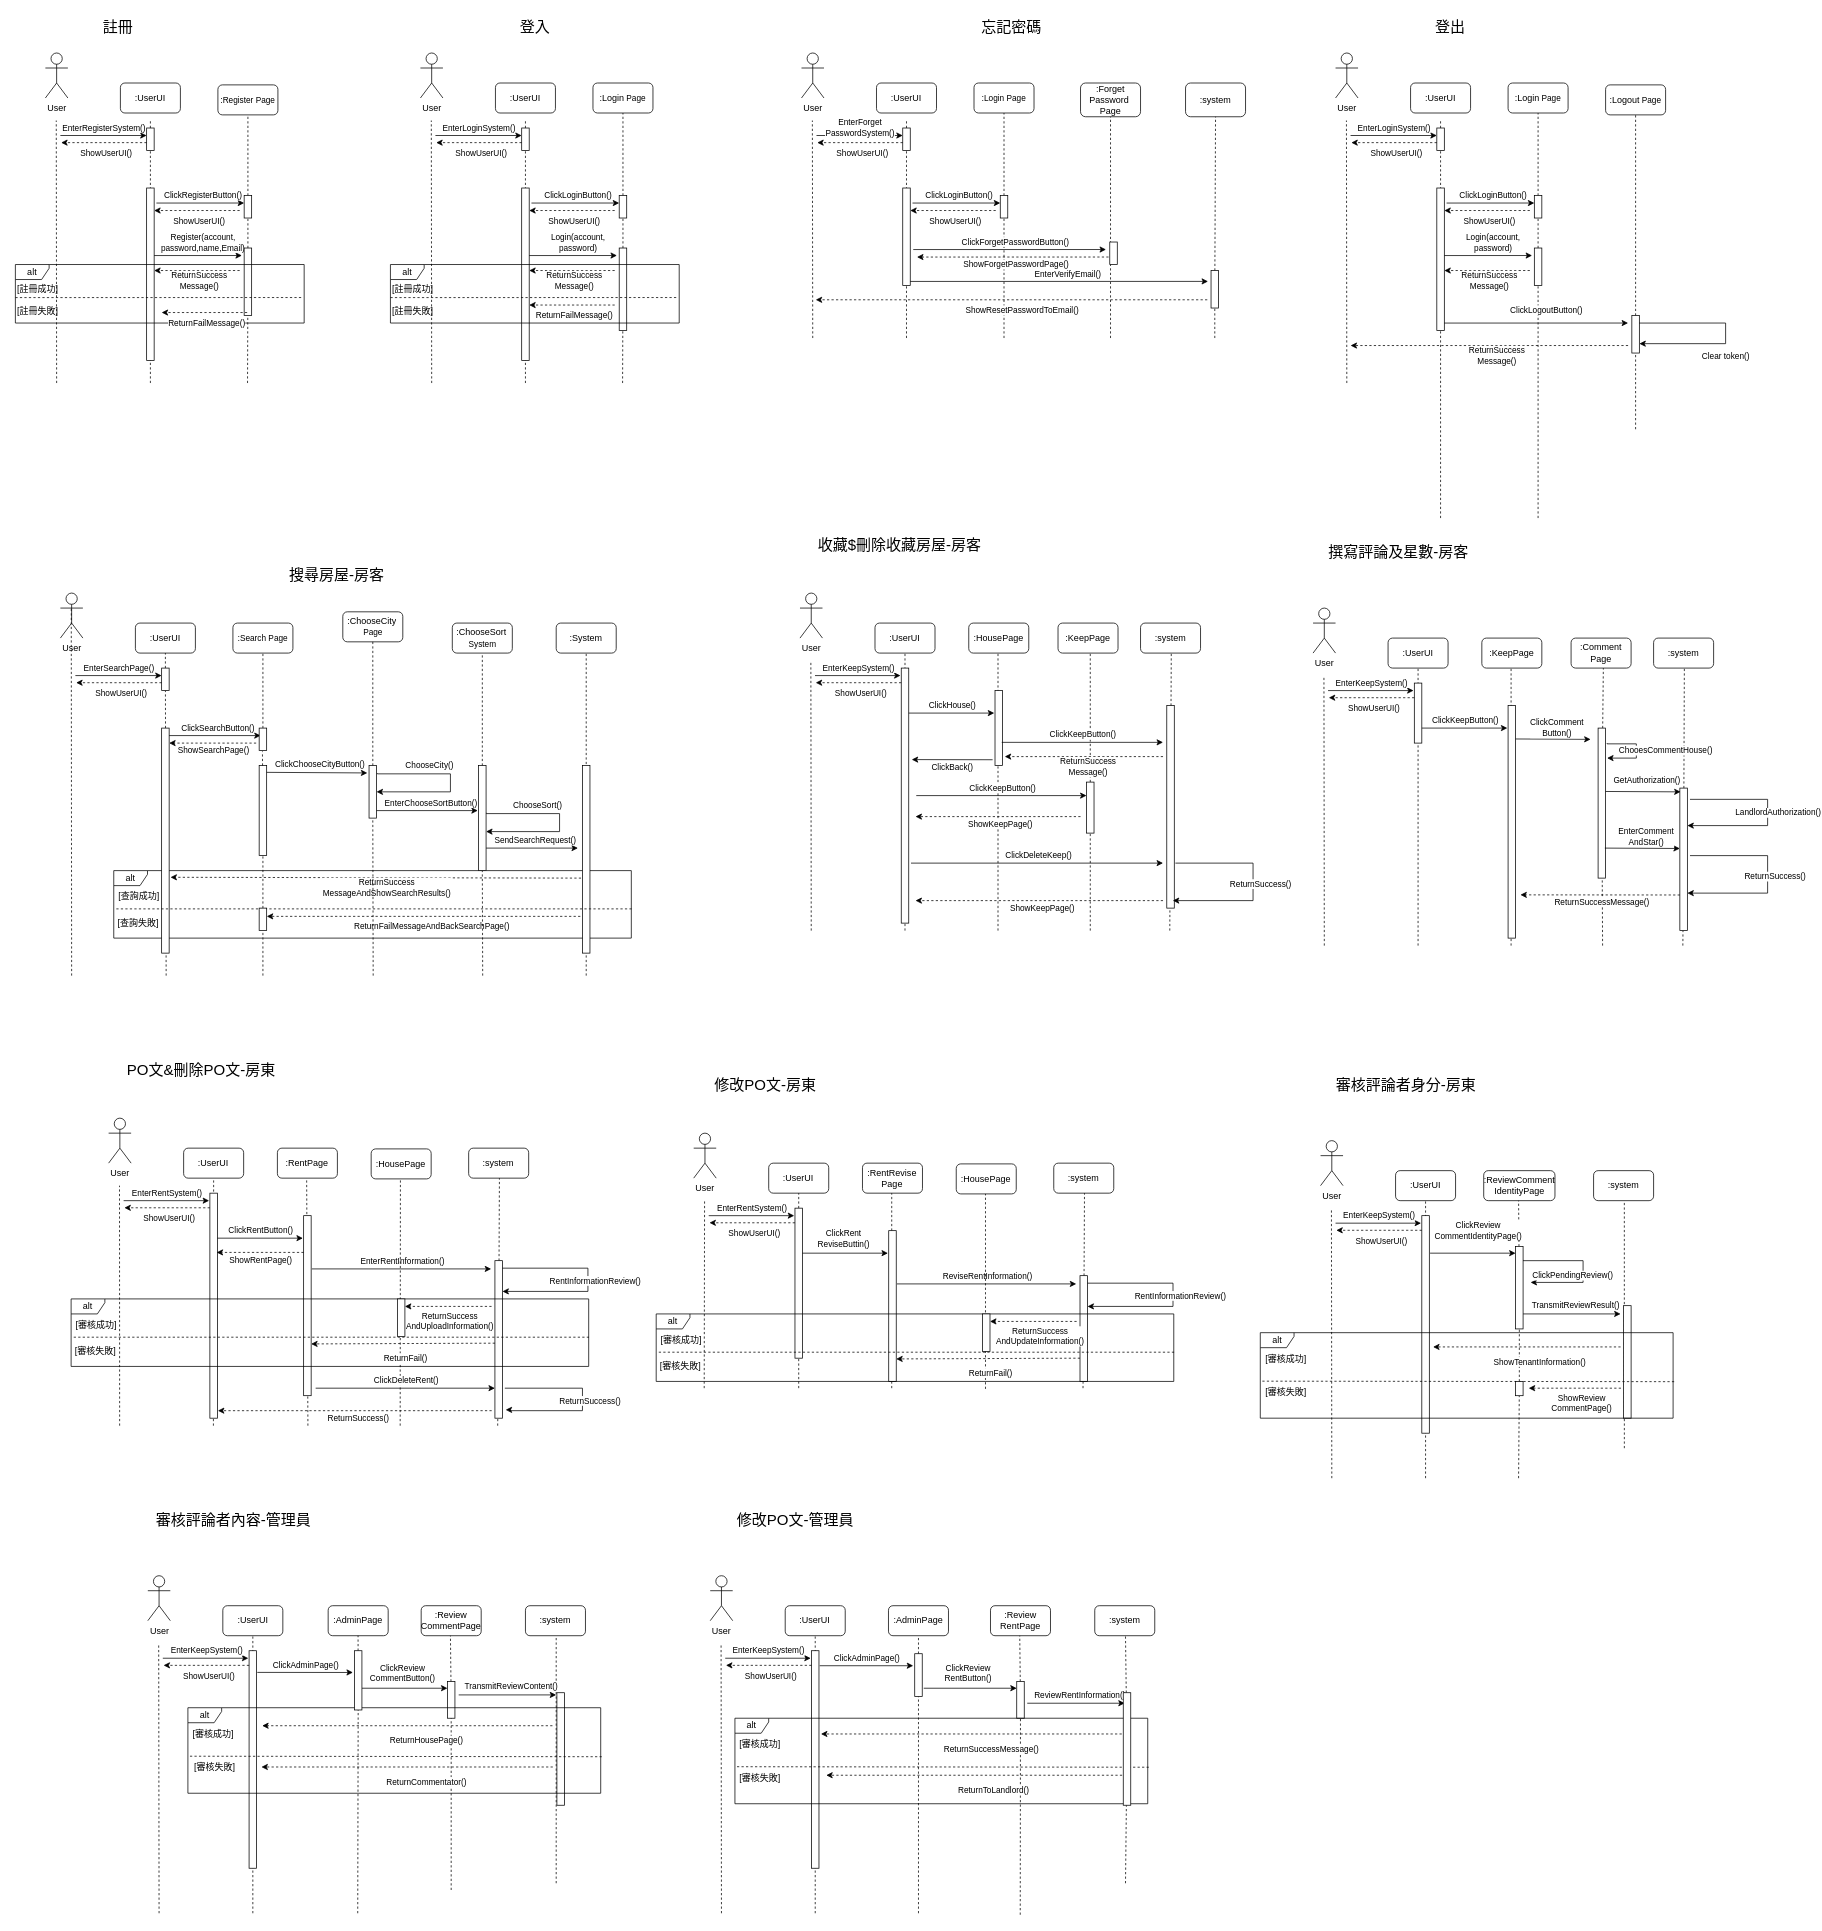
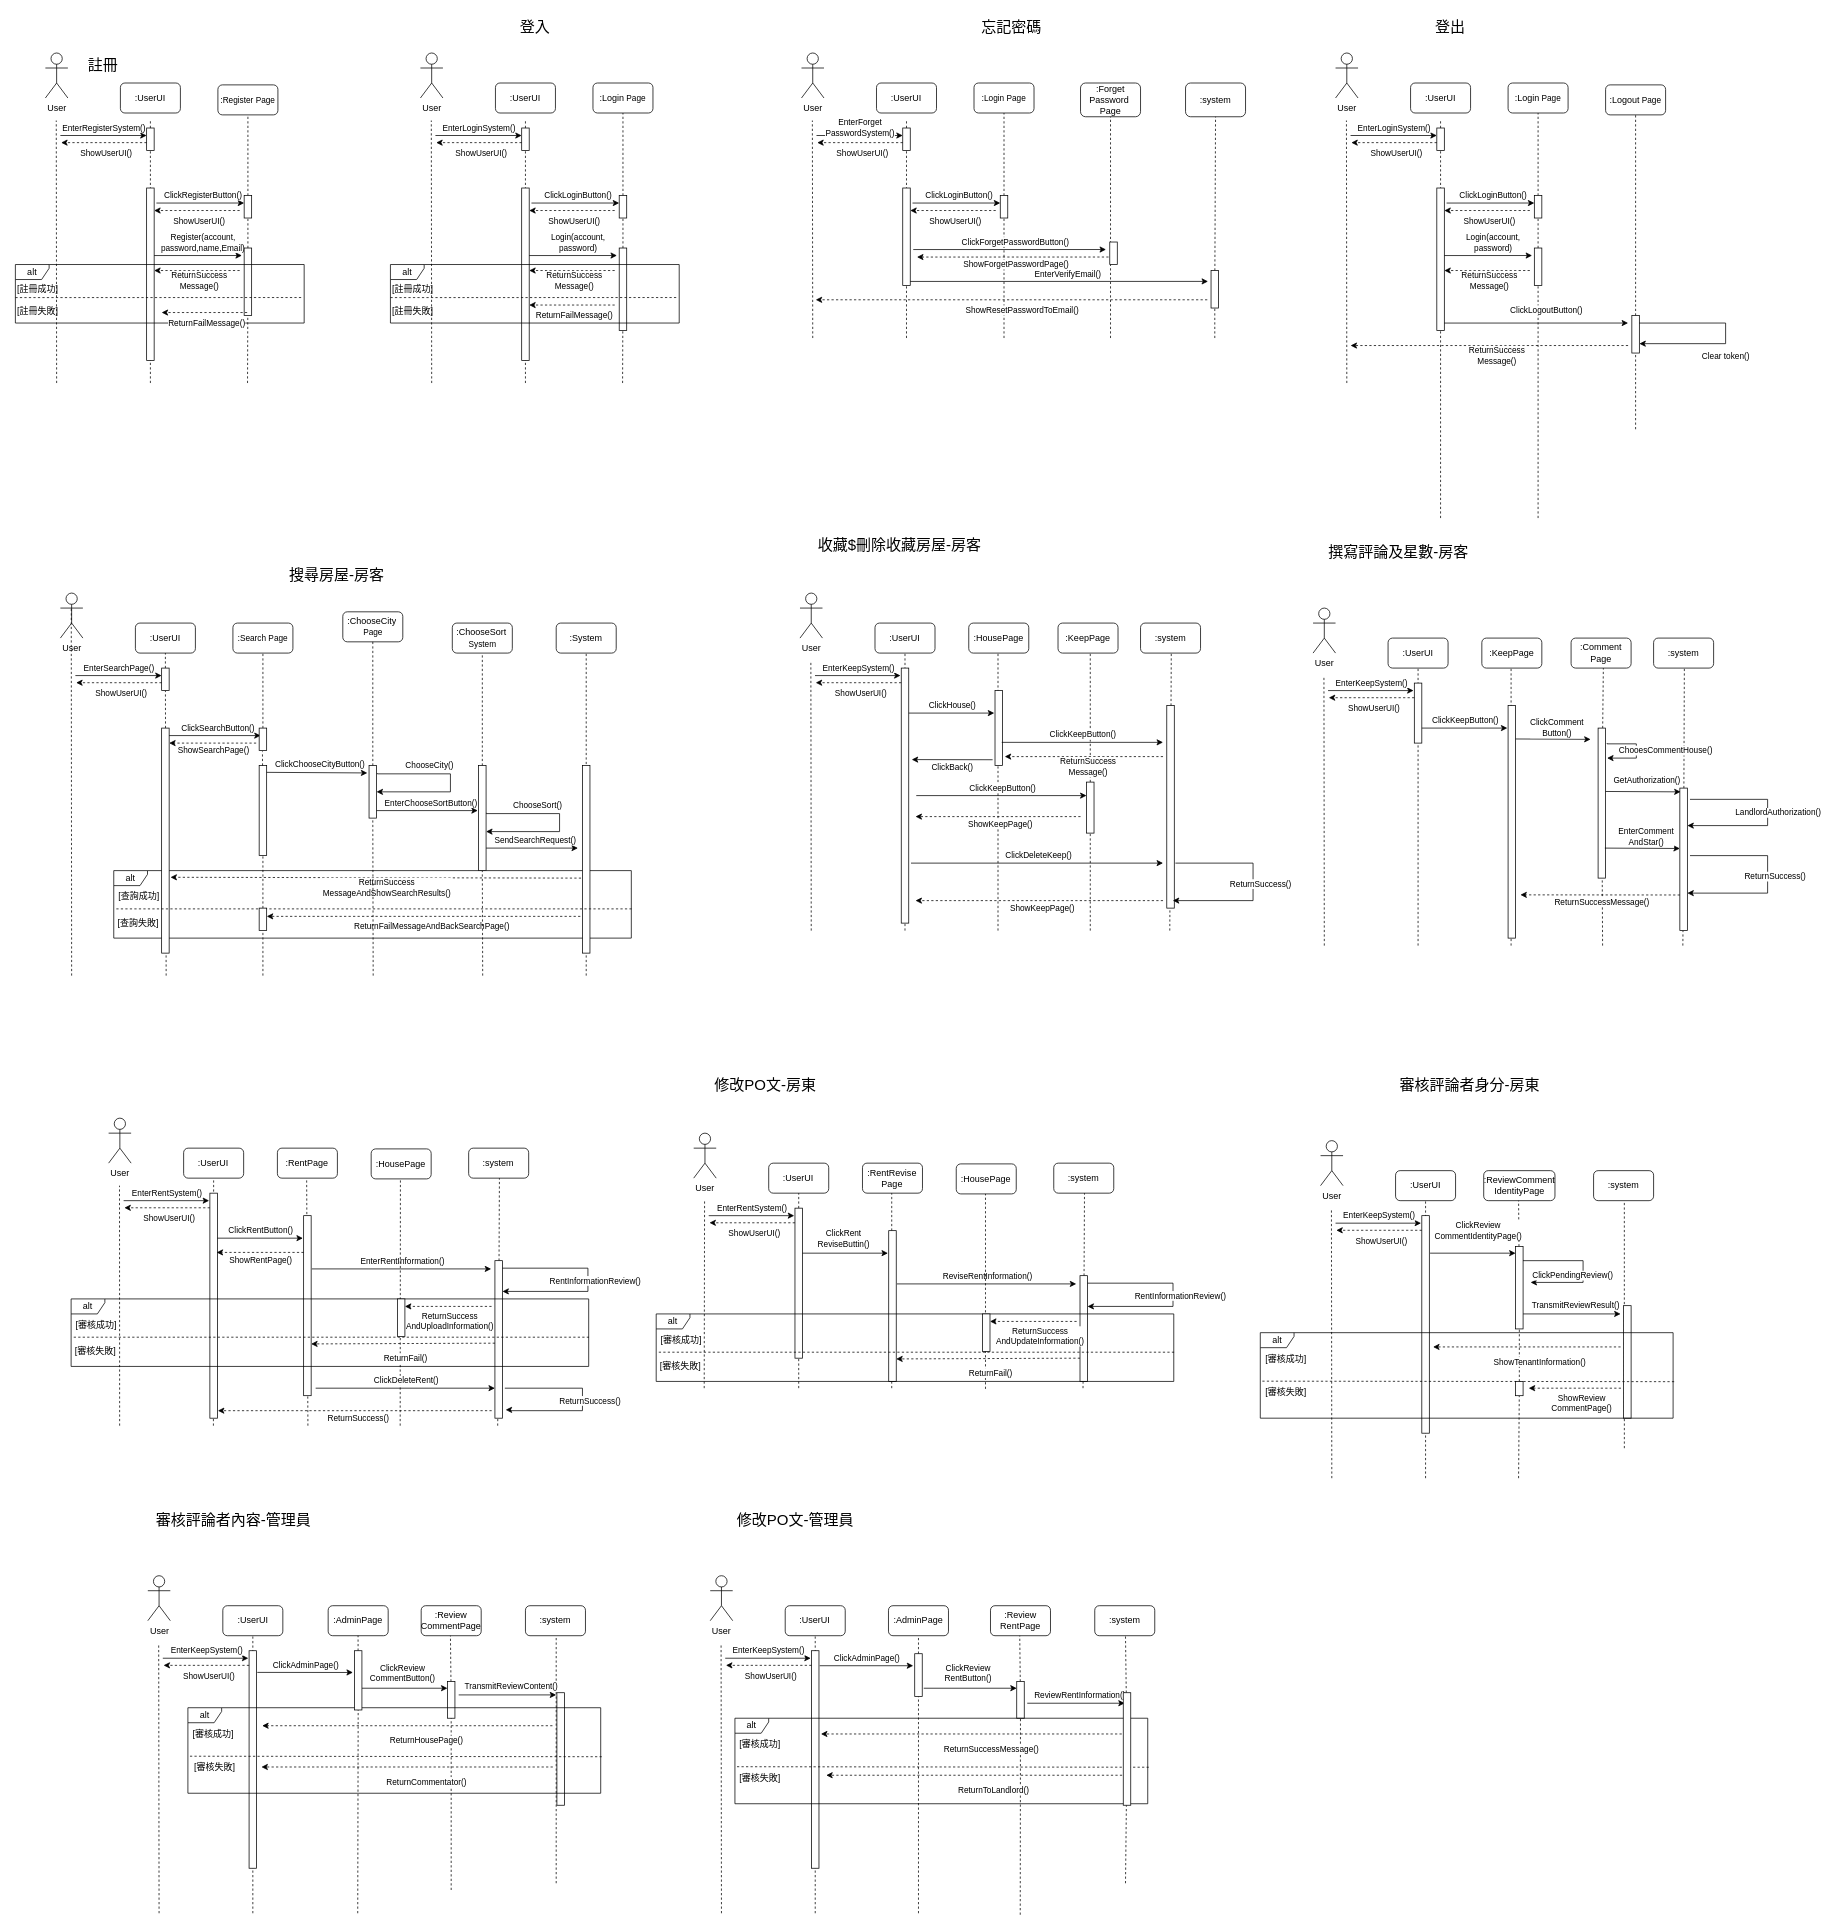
(118, 27) -> (103, 64)
(201, 1069) -> none
(1406, 1084) -> (1470, 1084)
